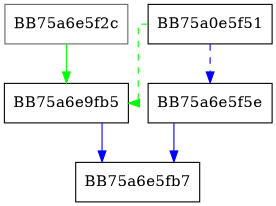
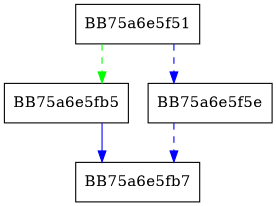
(66, 24) -> none
(210, 24) -> (138, 24)
(66, 103) -> (66, 103)
(174, 137) -> (174, 137)
